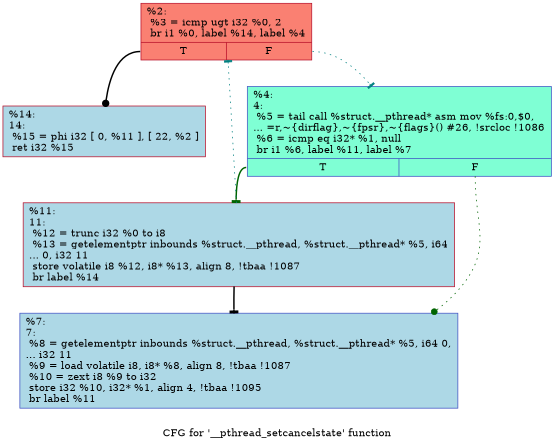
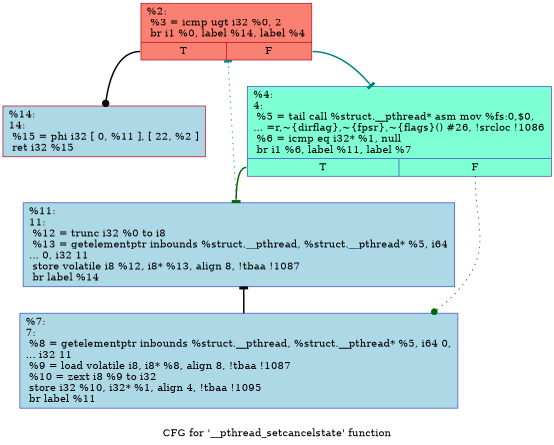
(344, 61) -> (344, 61)
(239, 245) -> (239, 245)
(234, 298) -> (244, 302)
